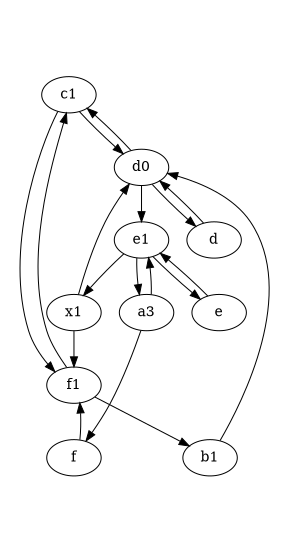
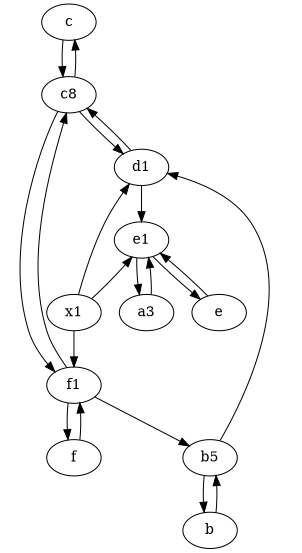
none -> (69, 22)
(69, 95) -> (69, 95)
(142, 167) -> (142, 167)
(214, 240) -> none
(107, 270) -> (109, 282)
(120, 383) -> (67, 416)
(210, 458) -> (210, 458)
none -> (210, 530)
